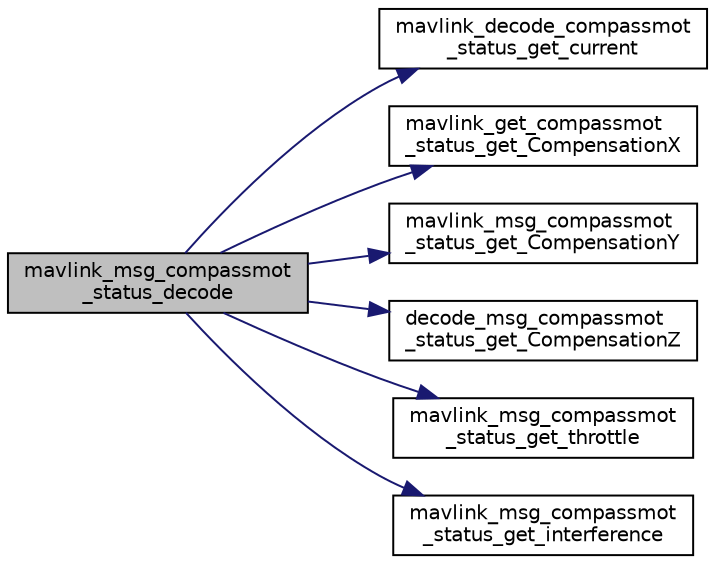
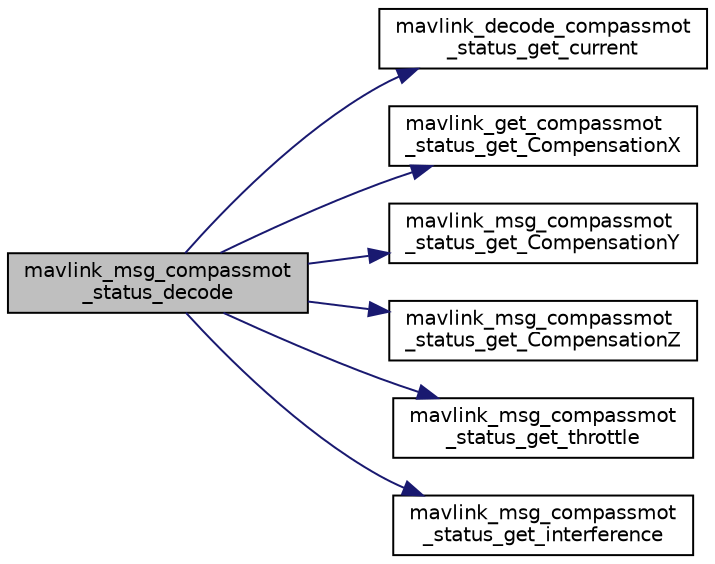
(543, 331) -> (543, 331)
